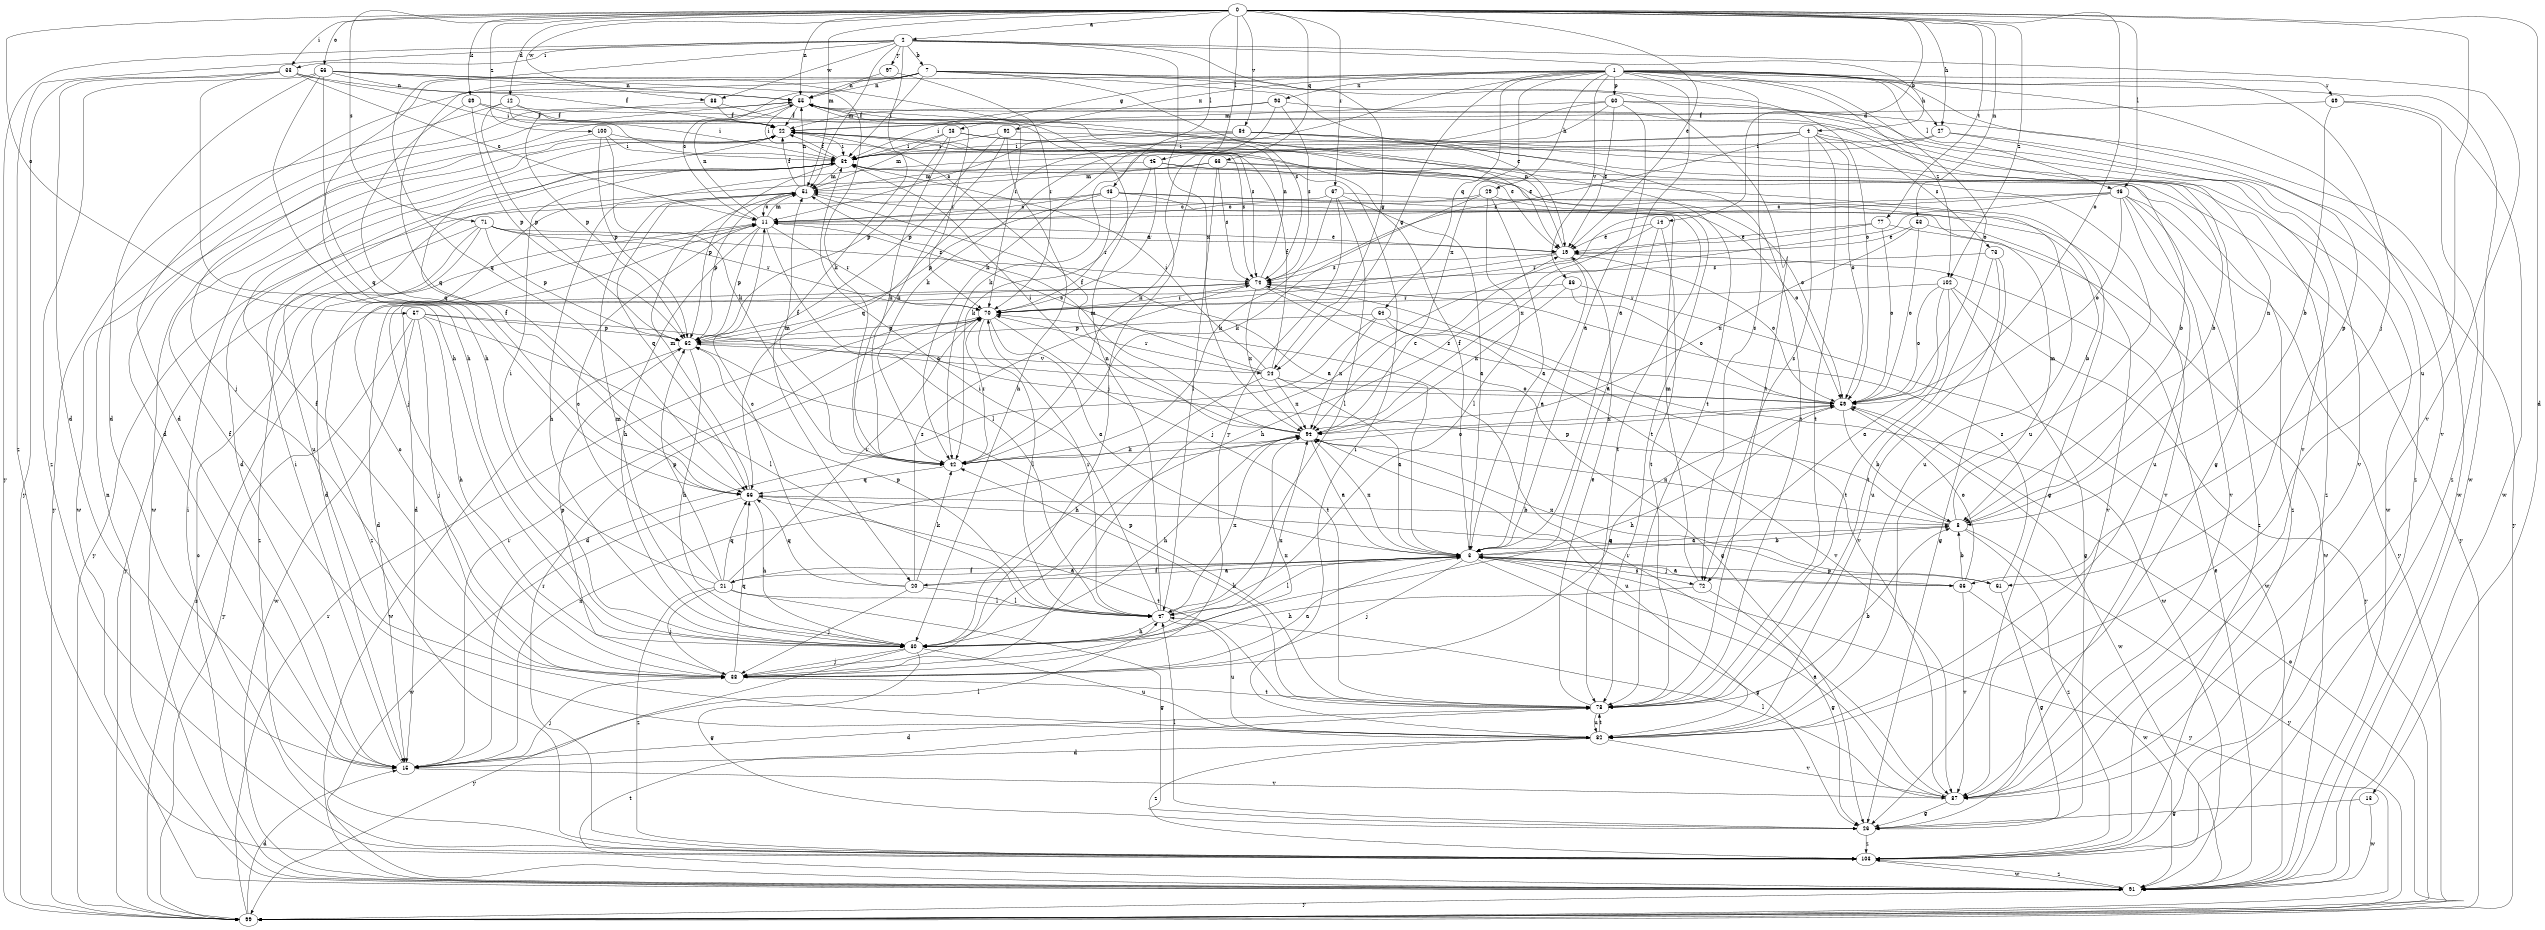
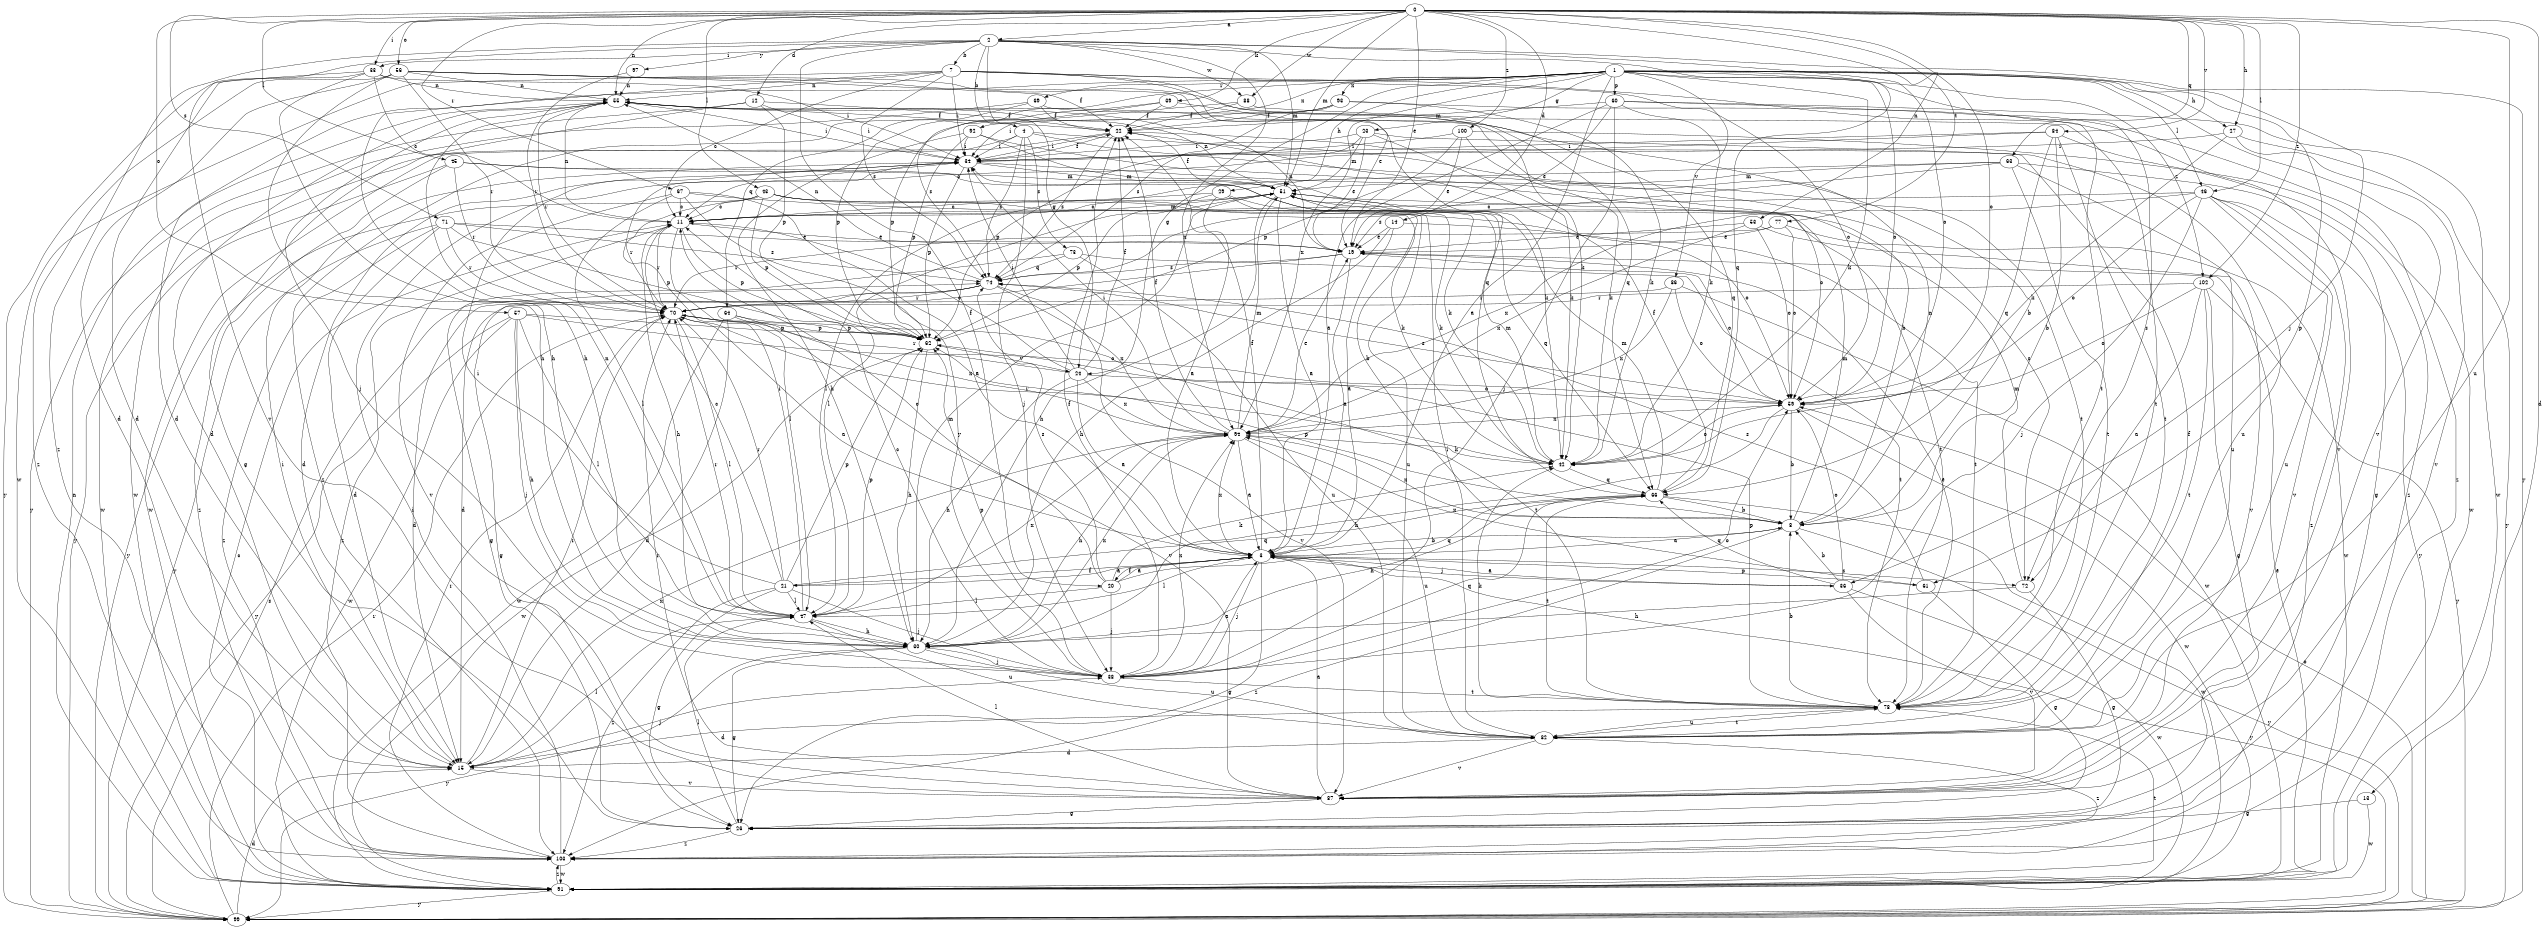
(1849, 252) -> (1654, 62)
(1715, 268) -> (1038, 268)
